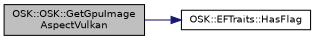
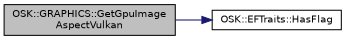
(74, 20) -> (90, 20)
